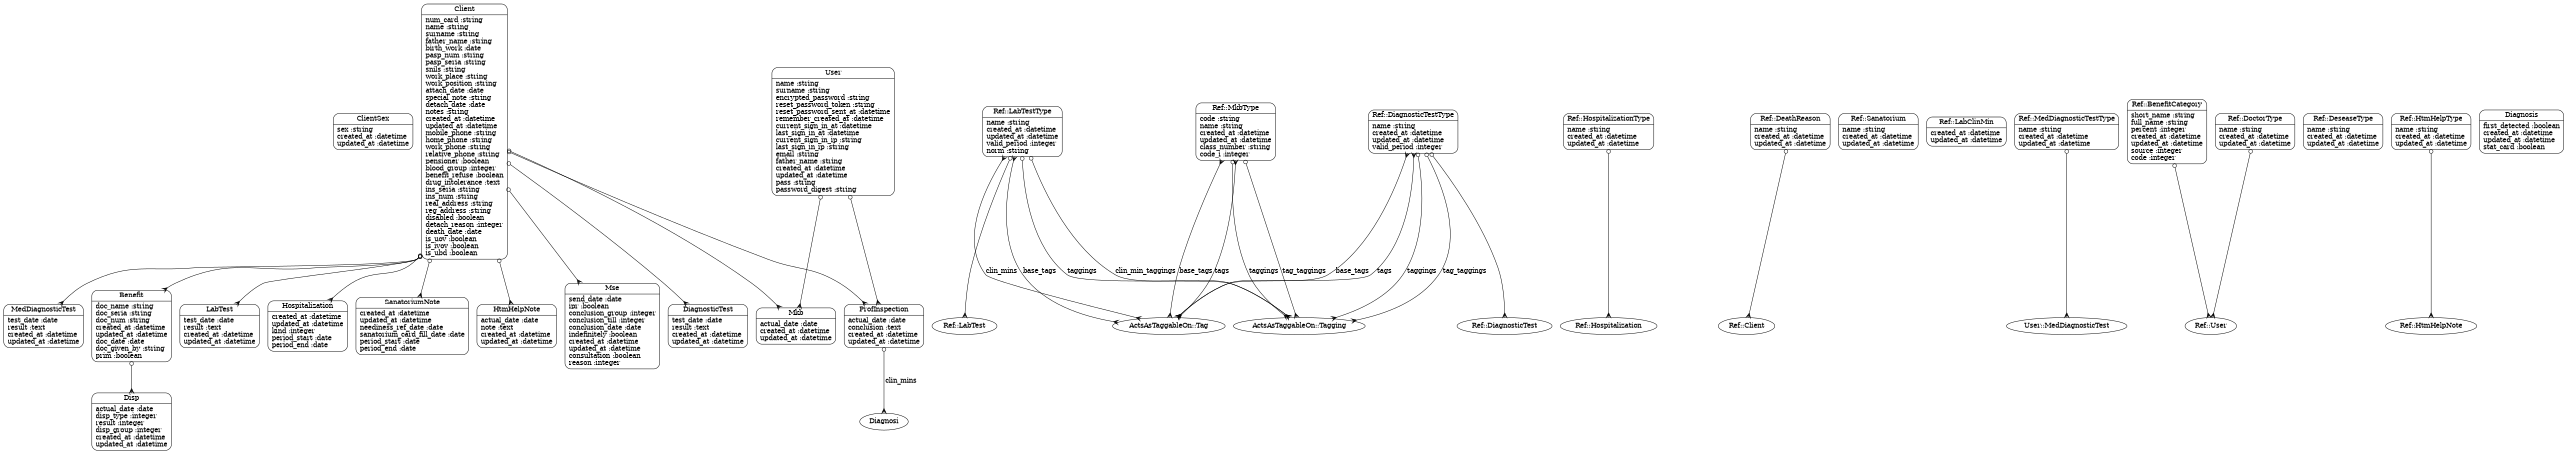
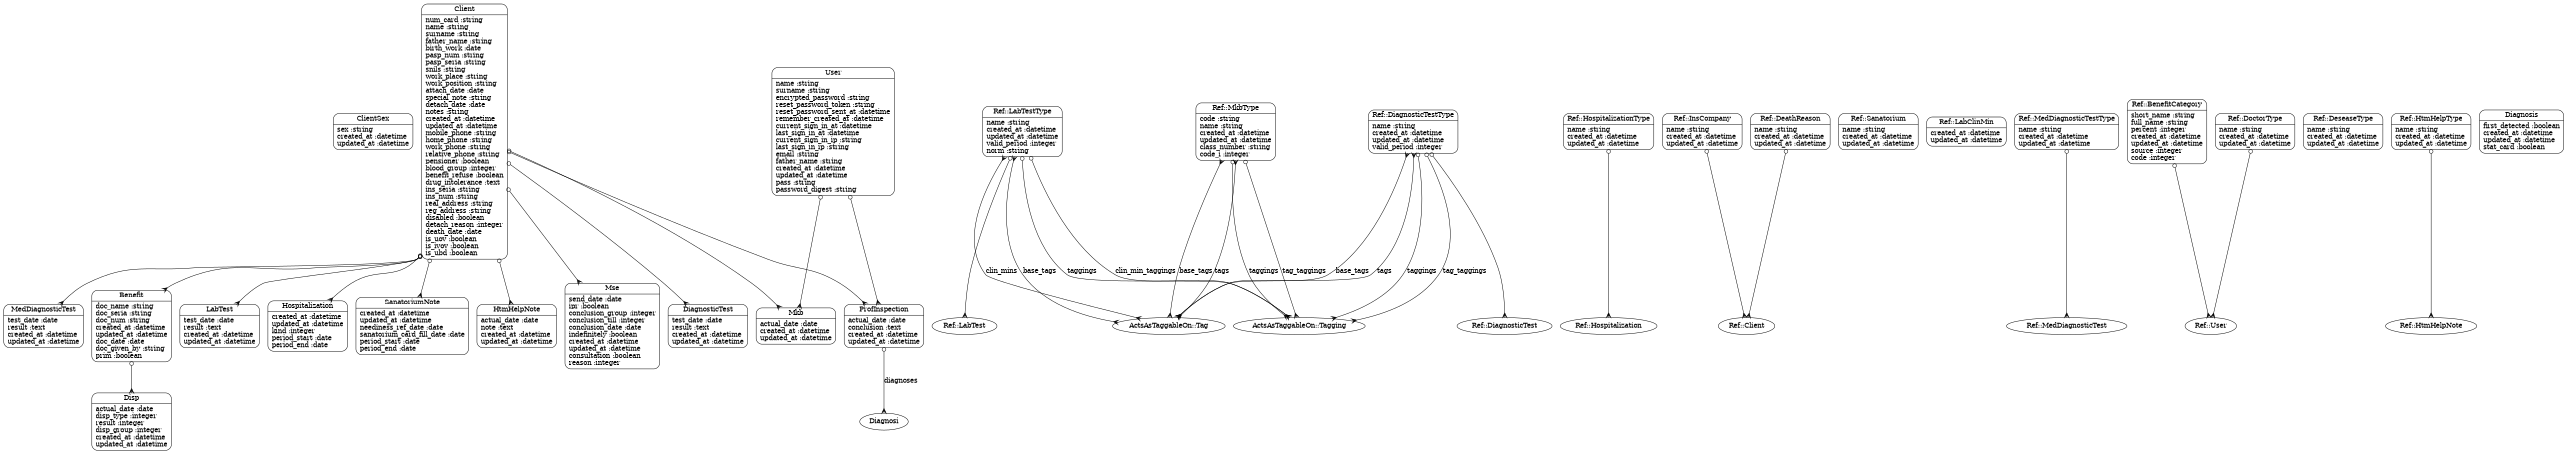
none -> (1702, 132)
(2067, 326) -> (2067, 326)
(901, 381) -> (901, 381)
